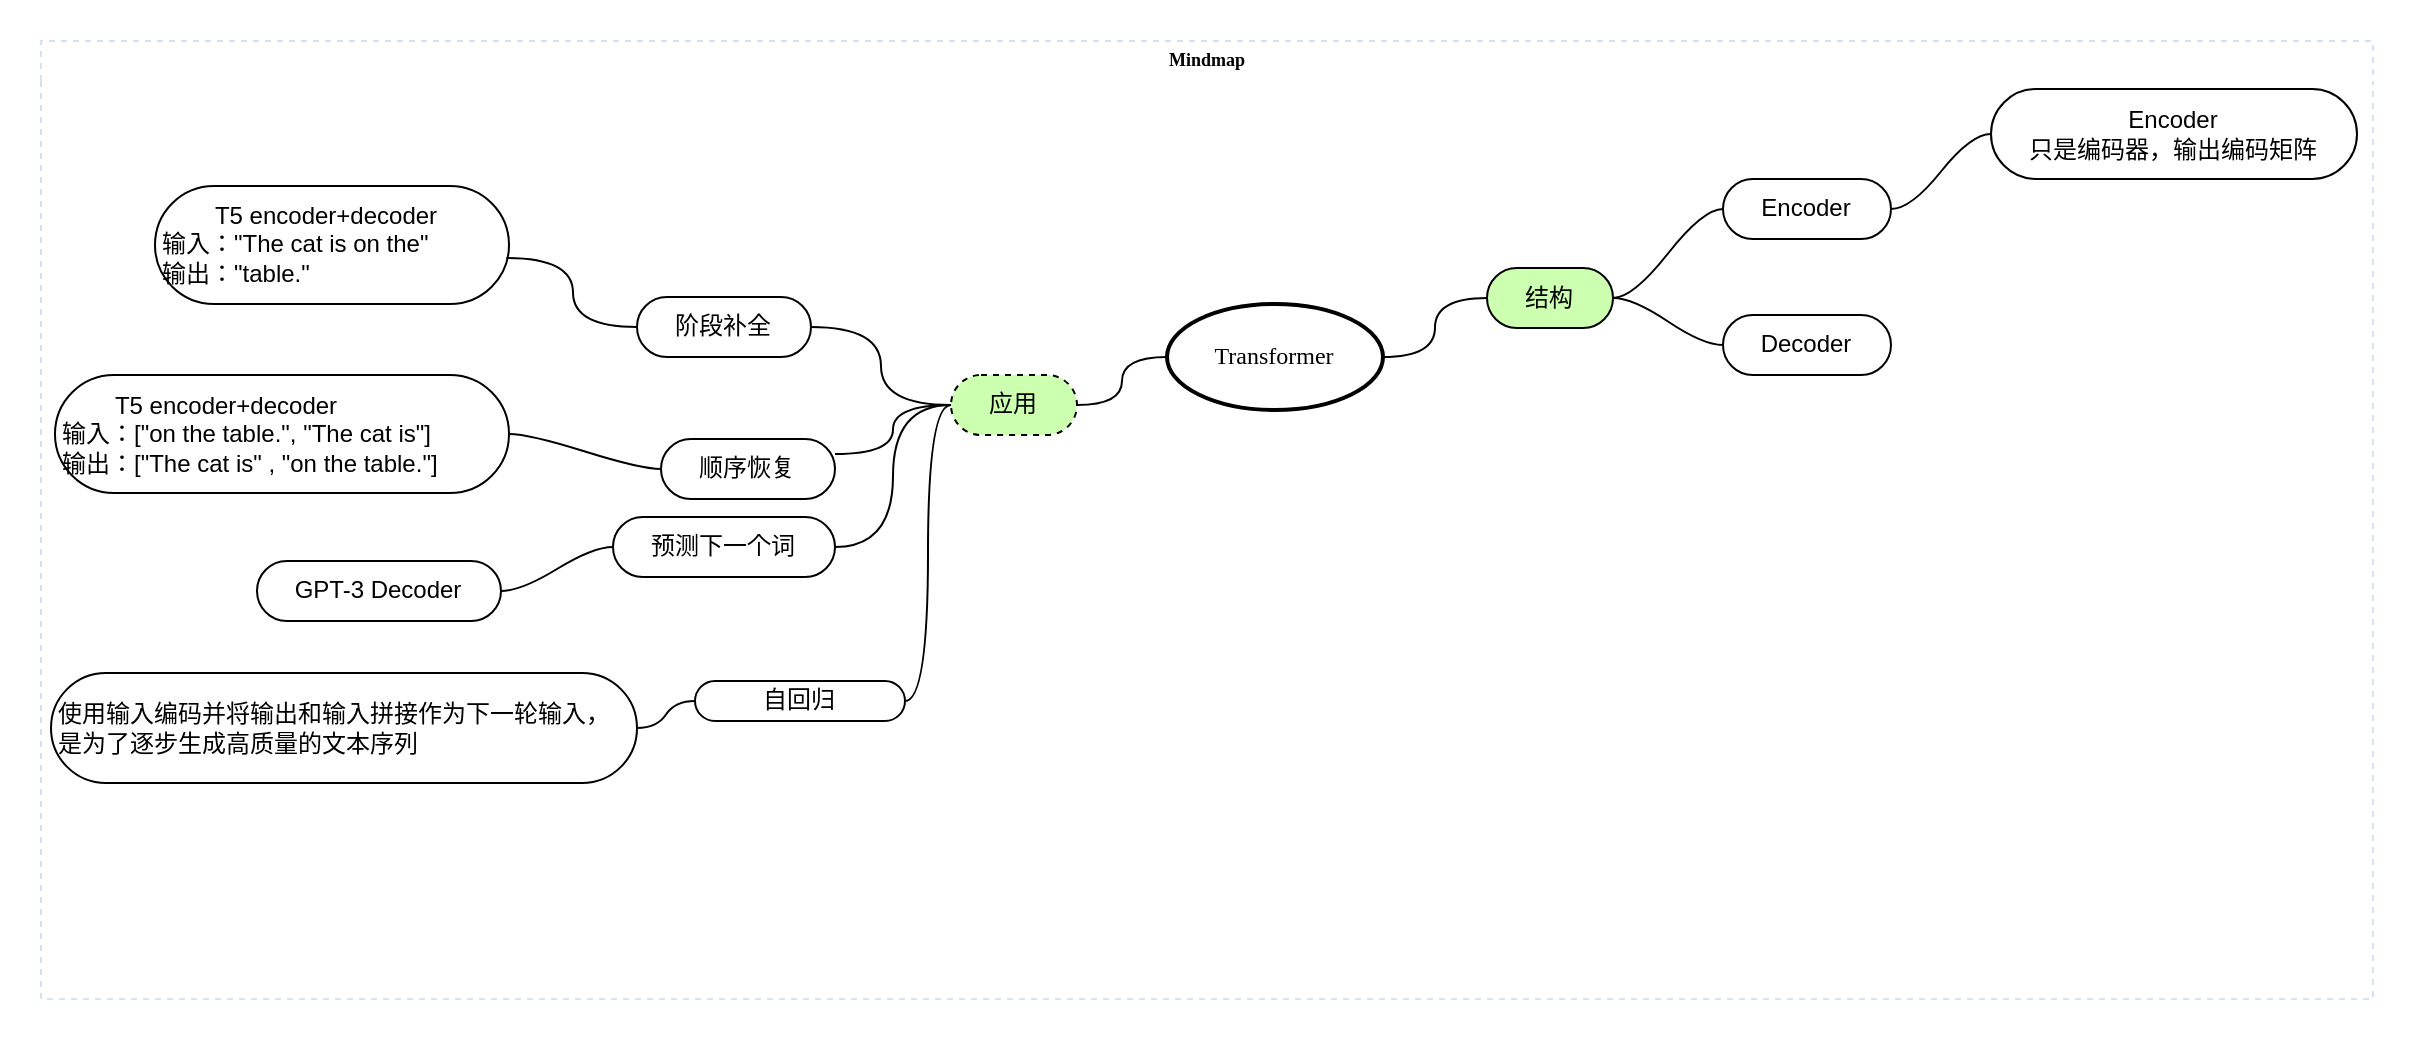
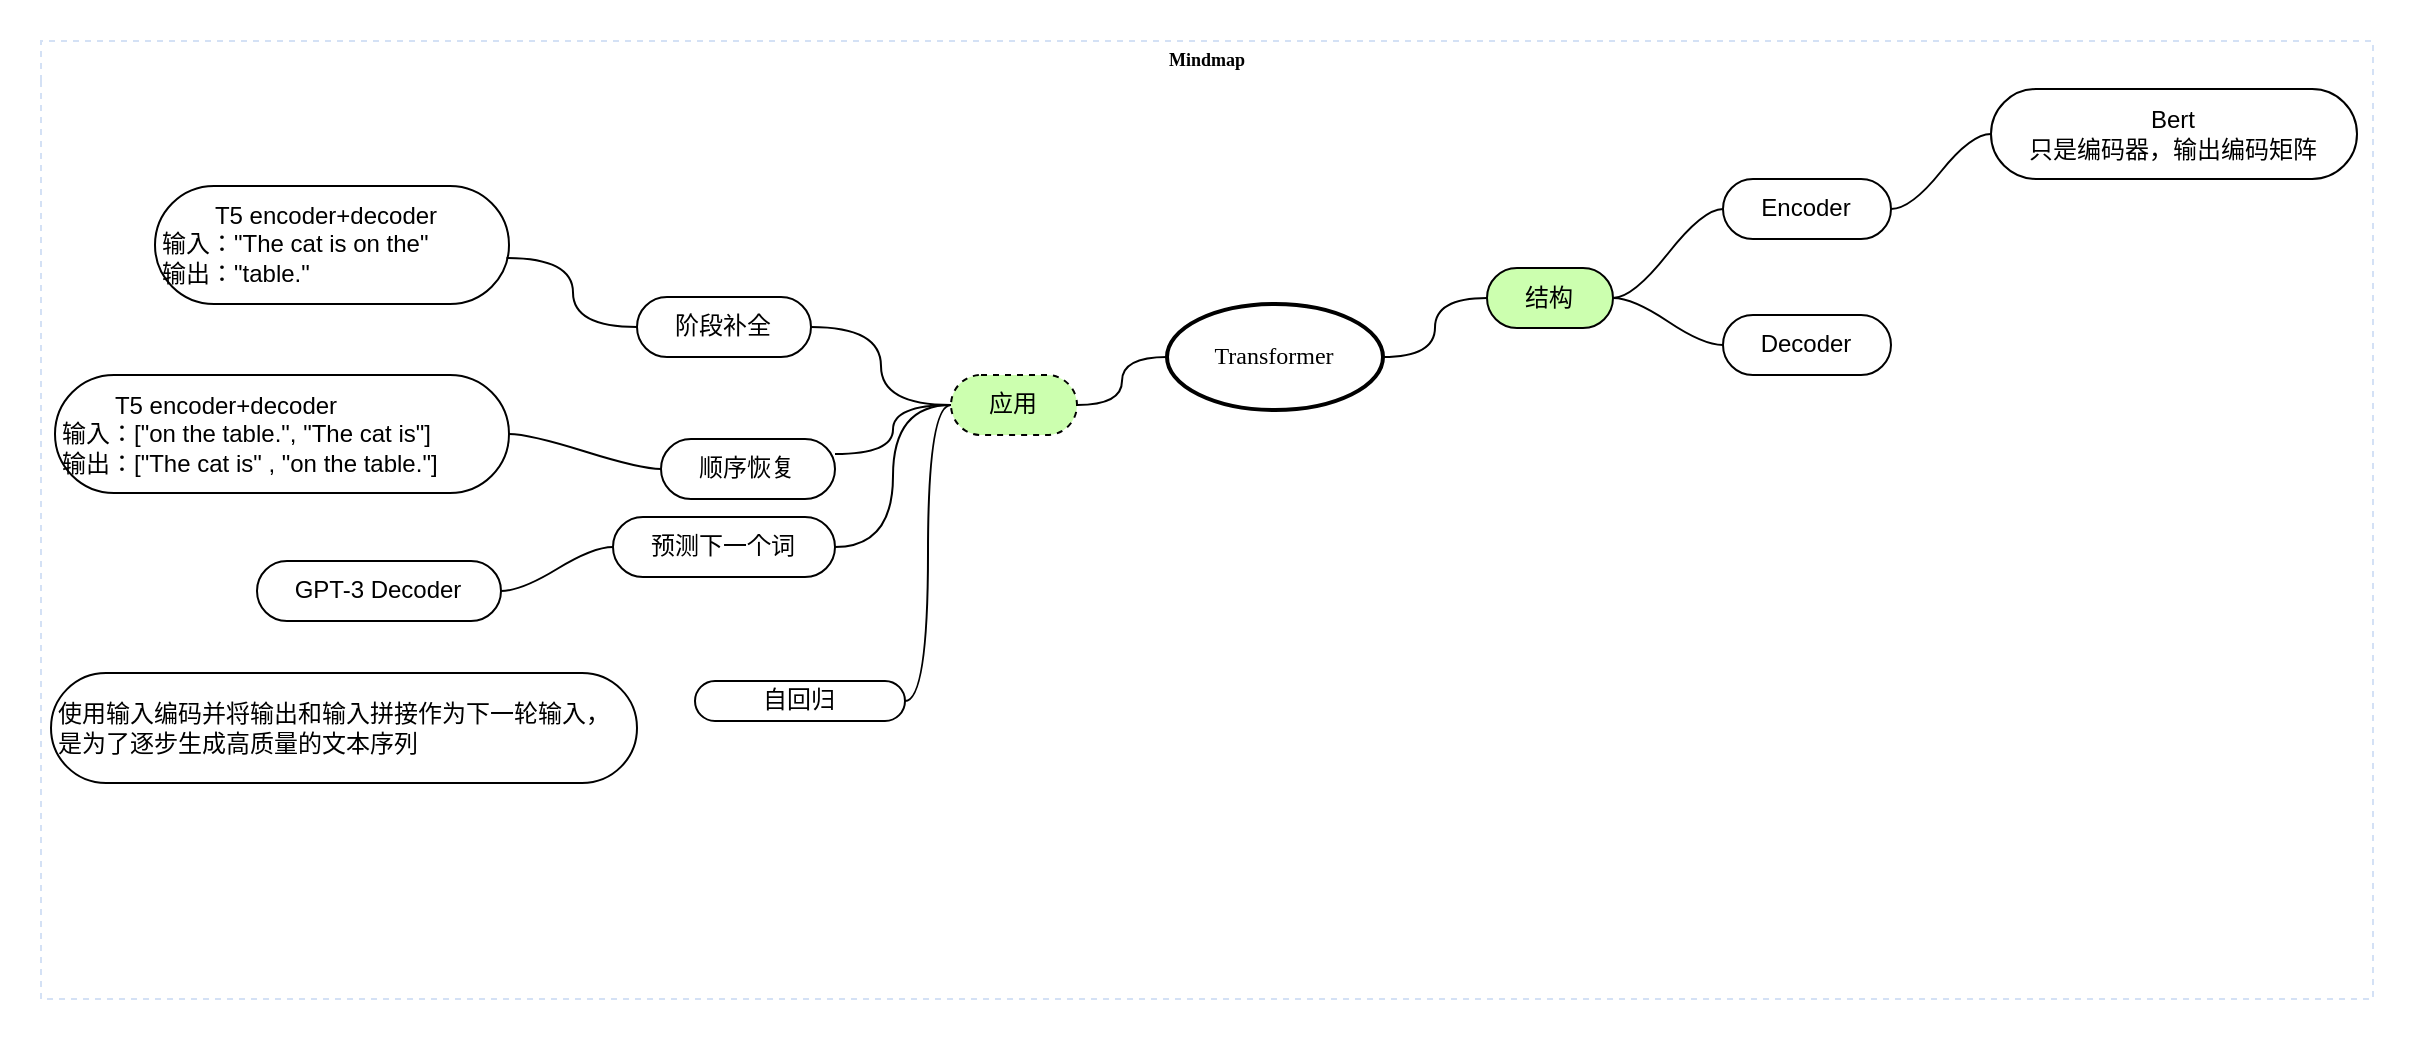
(2174, 135) -> (2174, 135)
(666, 715) -> none
